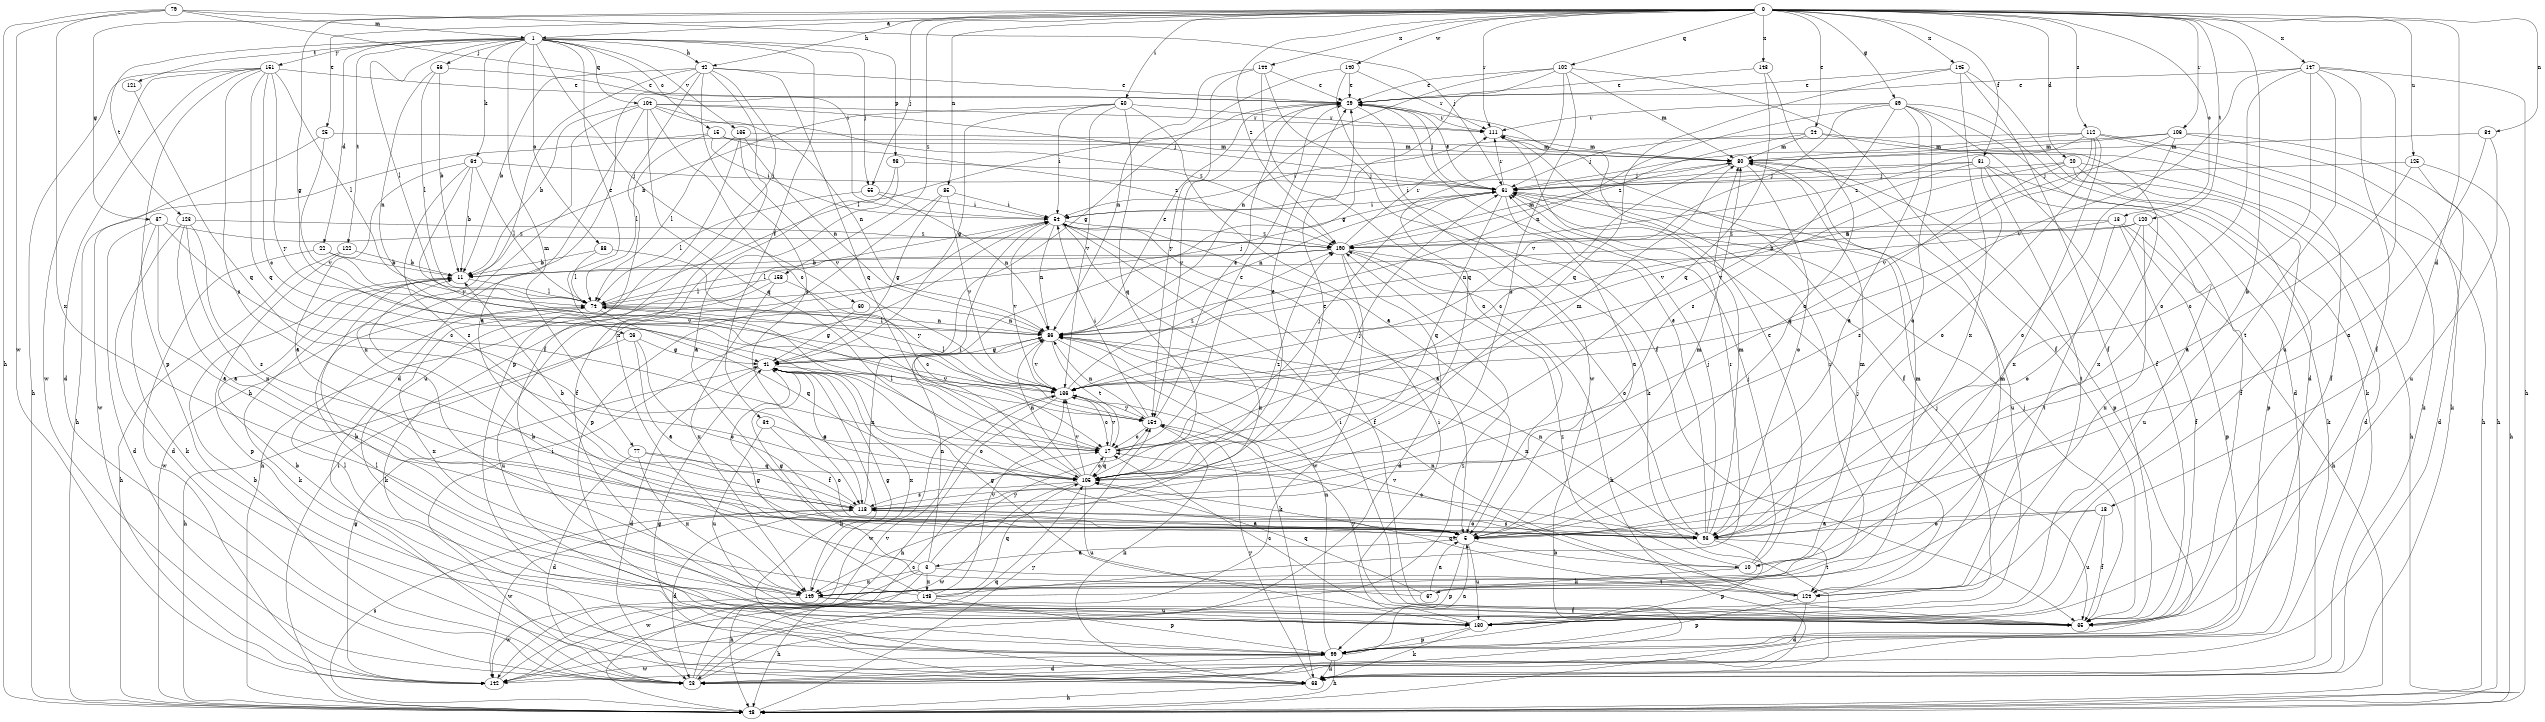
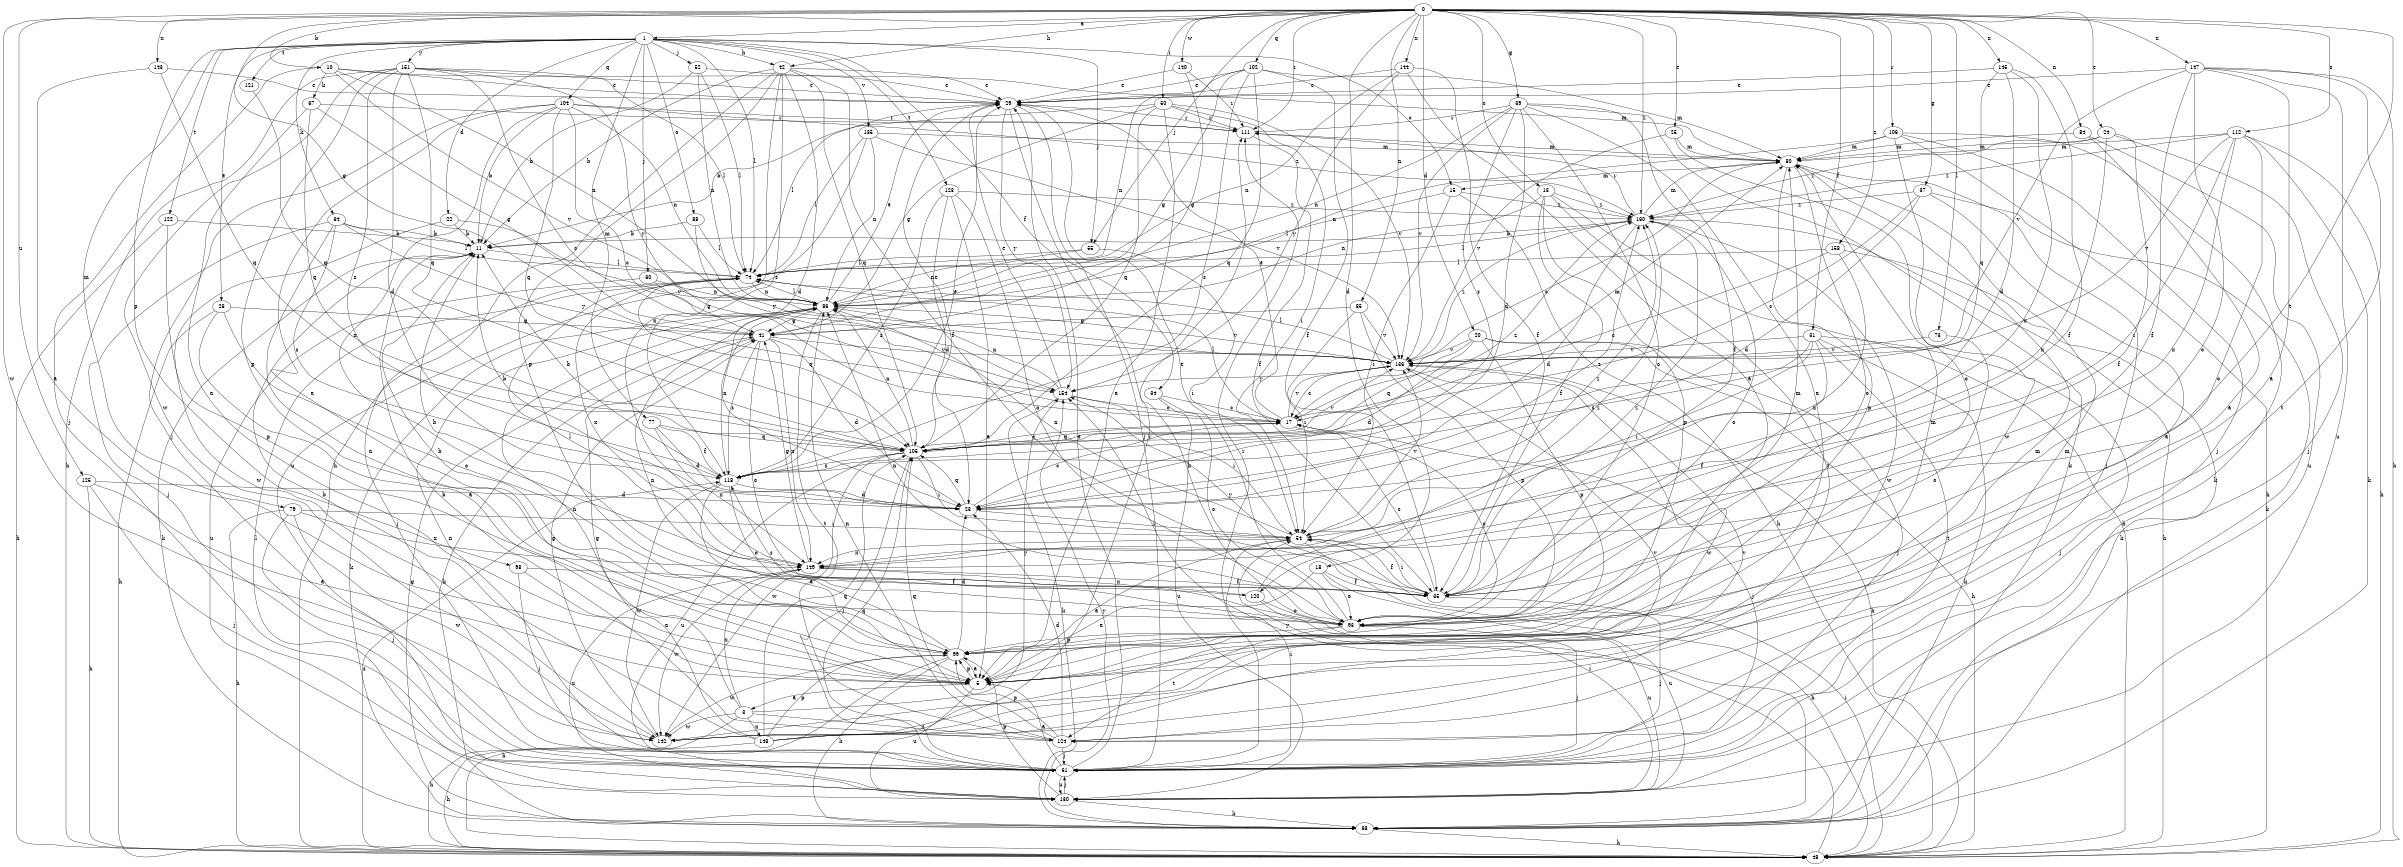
(352, 24) -> (169, 133)
(440, 68) -> (698, 68)
(1225, 145) -> (1622, 172)
(1340, 249) -> (1641, 220)
(2190, 307) -> (2271, 379)
none -> (1938, 336)
(268, 379) -> (1038, 408)
(1089, 393) -> (799, 594)
(786, 476) -> none
(1604, 561) -> none
(1783, 578) -> (1021, 578)
(1495, 655) -> (151, 17)
